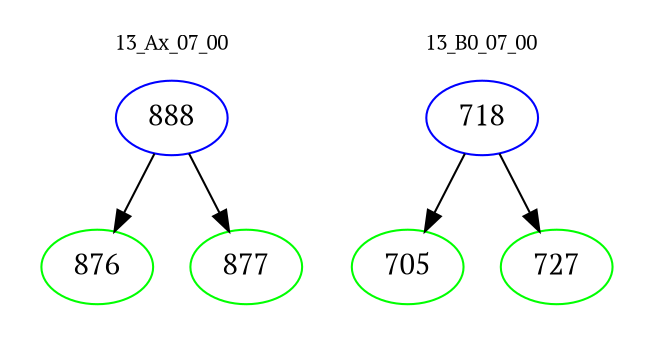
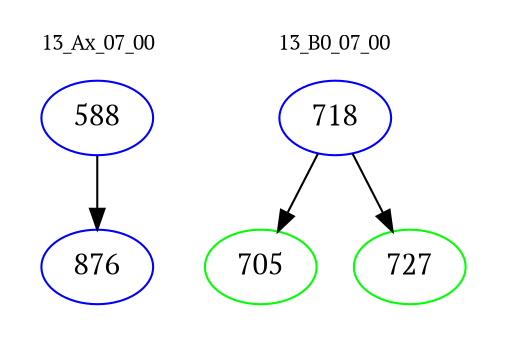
(172, 118) -> (97, 118)
(97, 267) -> (97, 267)
(246, 267) -> none
